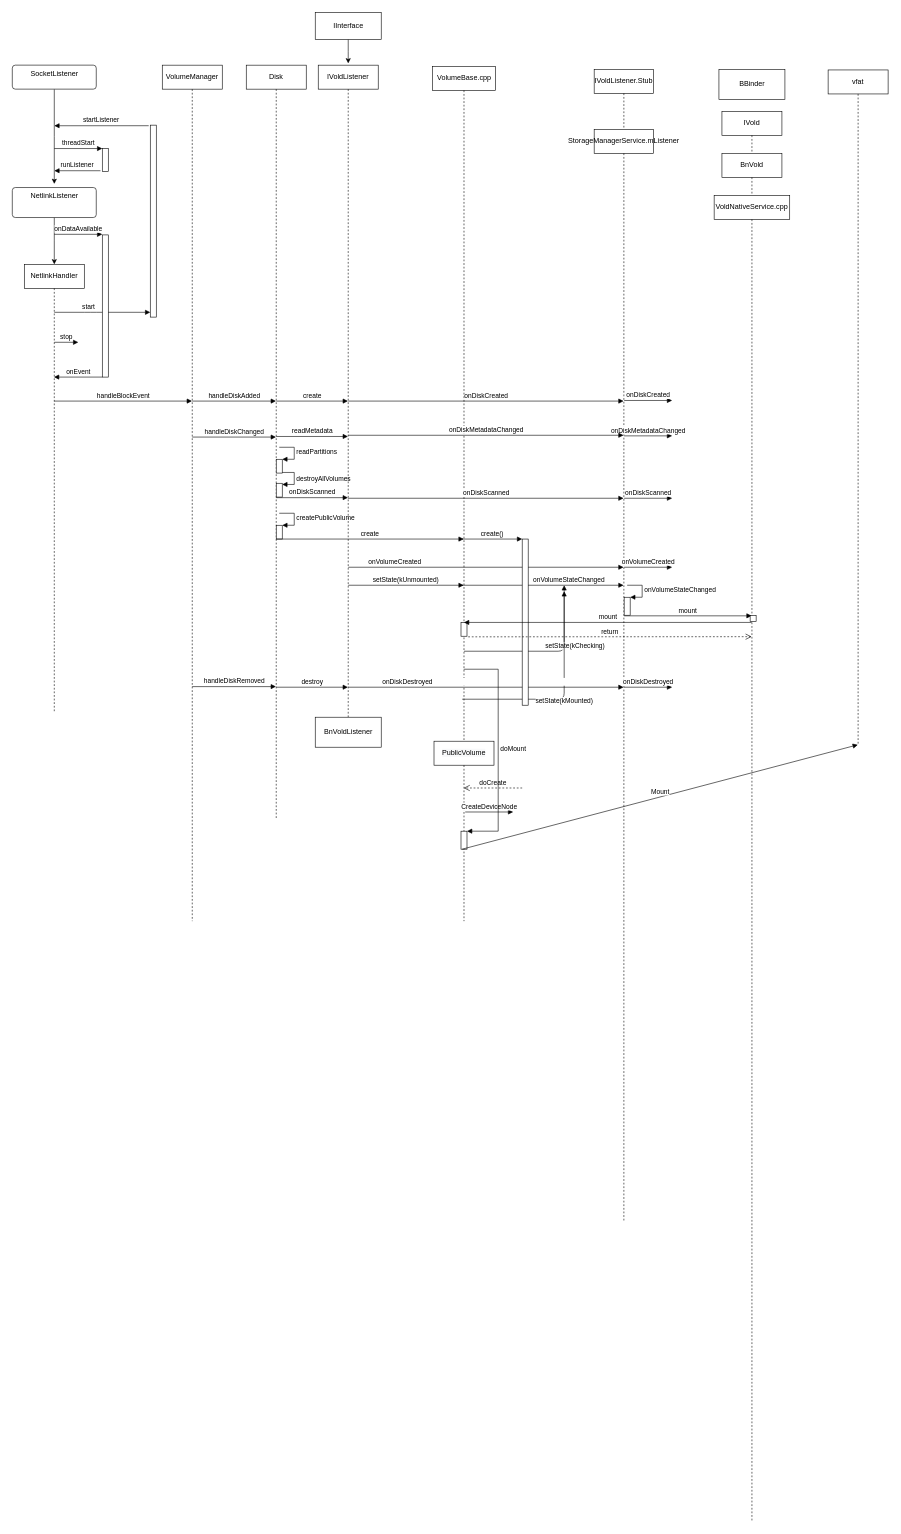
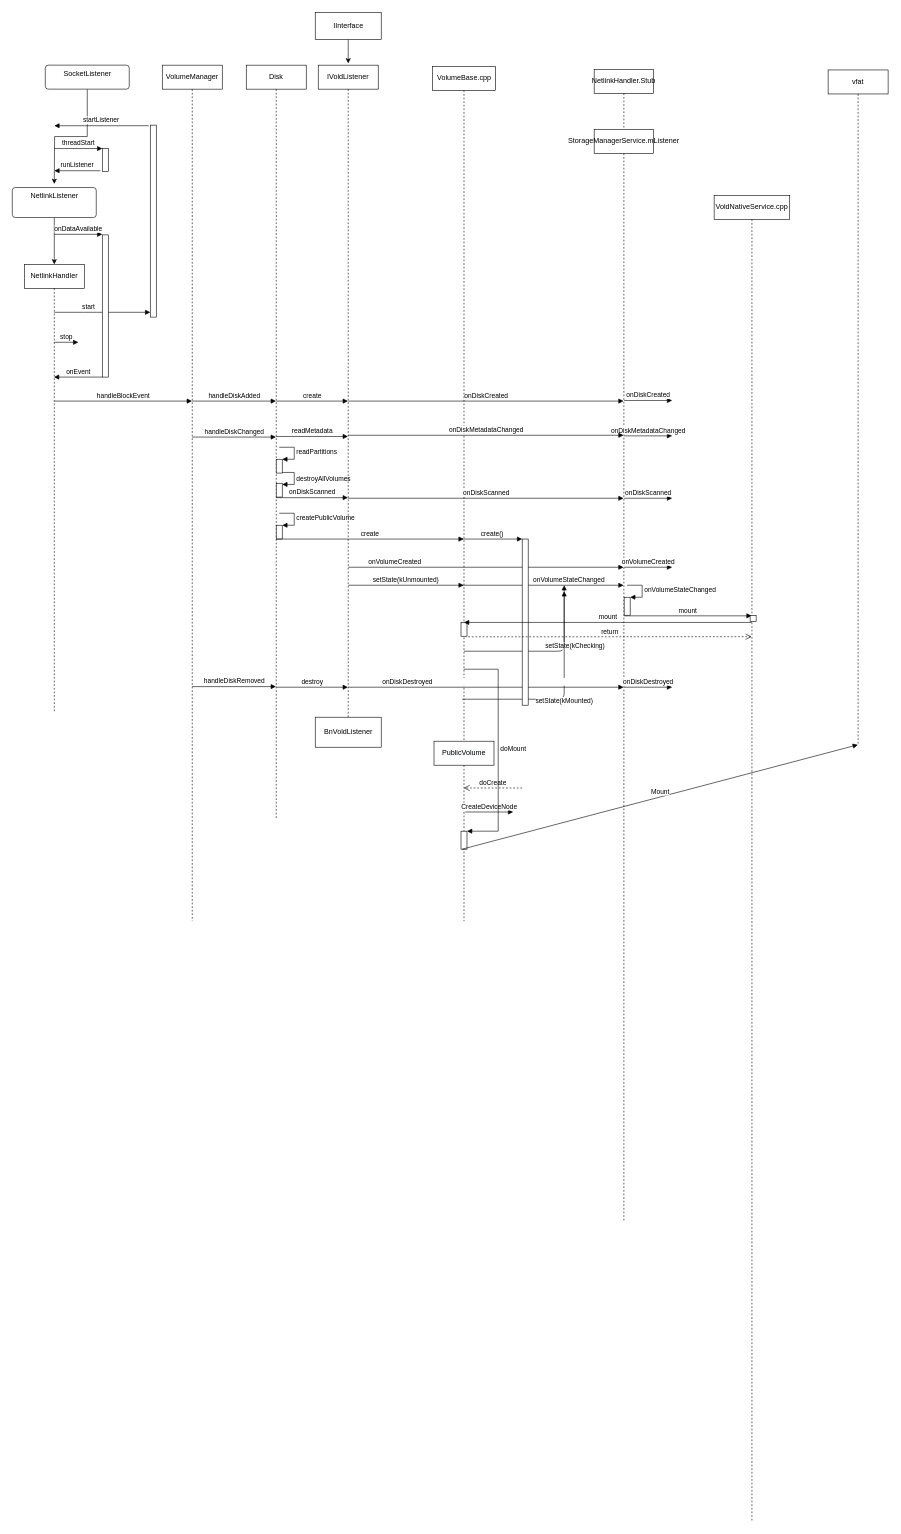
(54, 77) -> (87, 77)
(624, 81) -> (624, 81)
(752, 84) -> none
(752, 132) -> none
(752, 174) -> none
